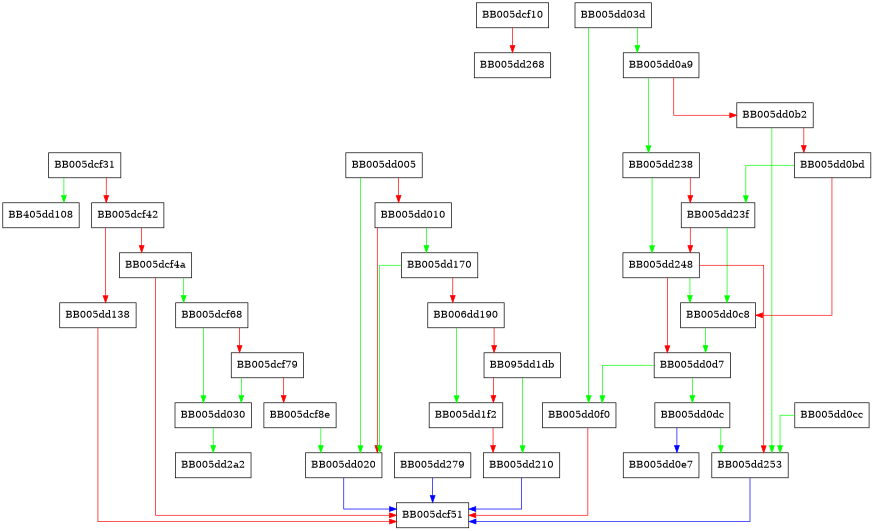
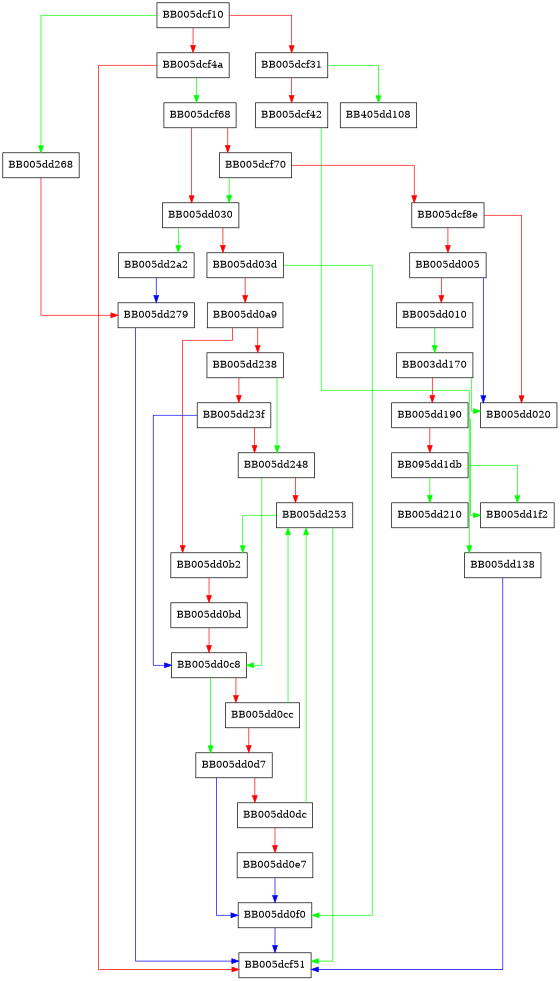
none -> (276, 15)
(512, 37) -> (41, 23)
(637, 37) -> (245, 287)
(648, 112) -> (258, 337)
(755, 165) -> none
(142, 237) -> (193, 37)
none -> (223, 237)
none -> (448, 237)
(727, 260) -> (153, 524)
(106, 262) -> (342, 390)
(440, 265) -> (435, 365)
none -> (41, 282)
none -> (156, 287)
(772, 287) -> (244, 515)
(360, 312) -> (483, 337)
(667, 312) -> (249, 737)
(466, 315) -> (430, 415)
(377, 337) -> none
(203, 362) -> (192, 162)
(267, 365) -> (256, 165)
(613, 365) -> (216, 854)
(493, 387) -> (508, 465)
(692, 387) -> (255, 787)
(321, 437) -> (522, 287)
(493, 437) -> none
(677, 437) -> (275, 837)
(351, 509) -> none
(514, 509) -> none
(575, 515) -> (275, 937)
(147, 522) -> (503, 866)
(635, 522) -> (333, 752)
none -> (236, 687)
none -> (275, 887)
